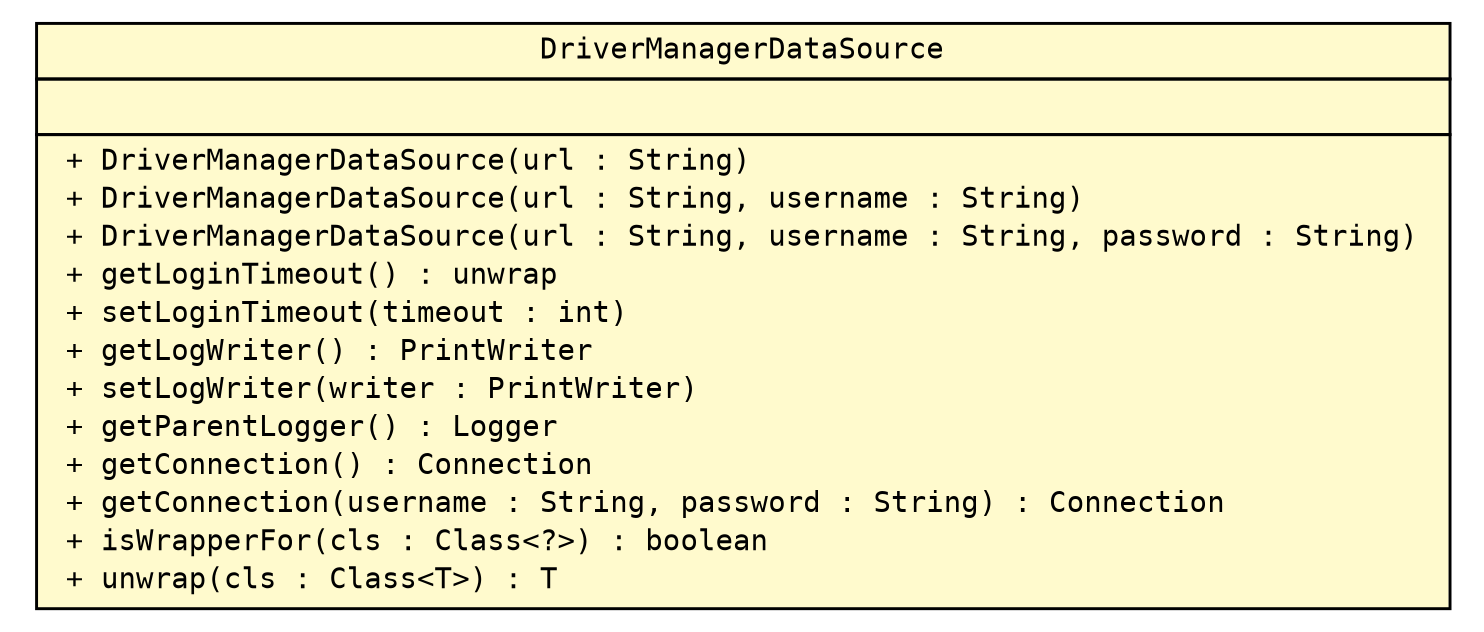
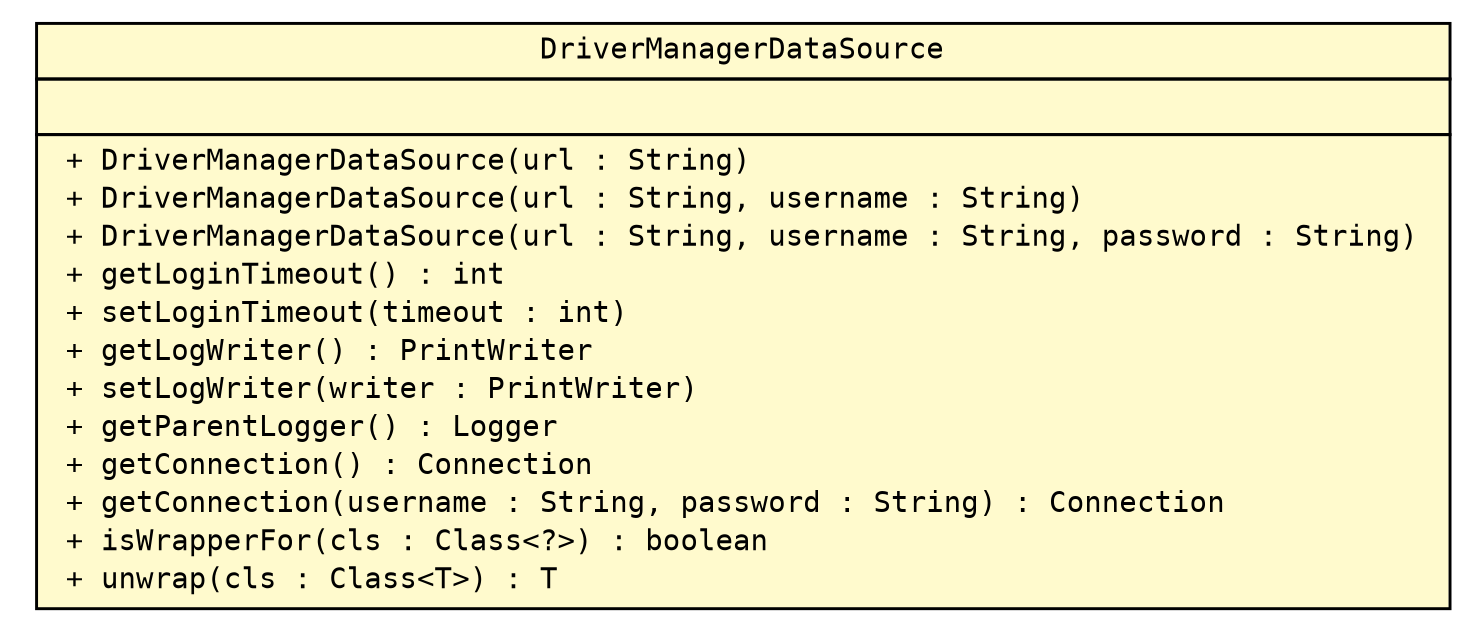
(313, 275) -> (287, 275)
